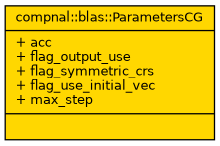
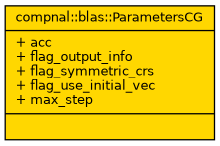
(73, 57) -> (75, 57)
